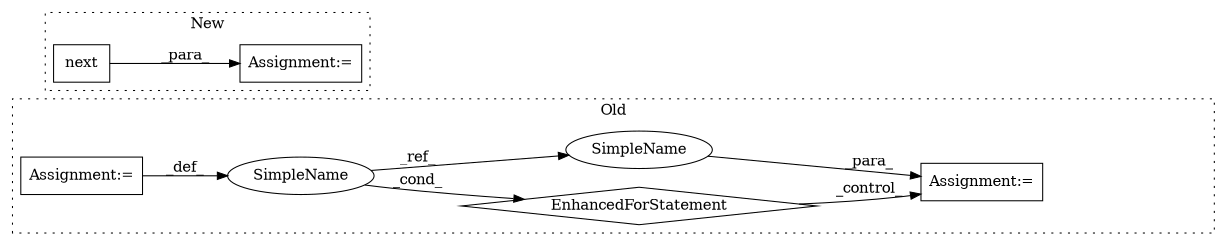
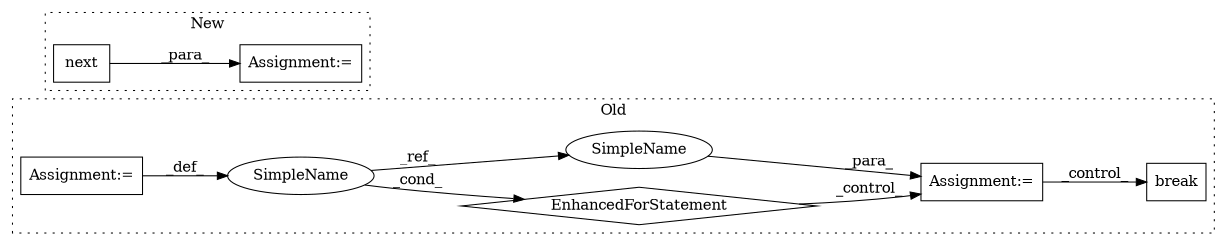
none -> (1176, 182)
